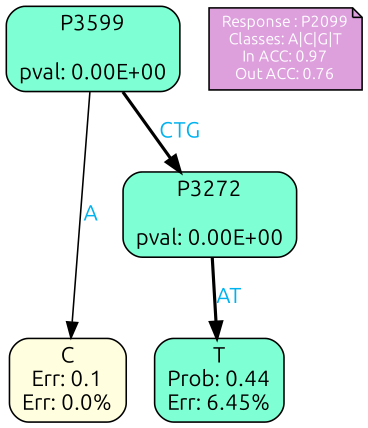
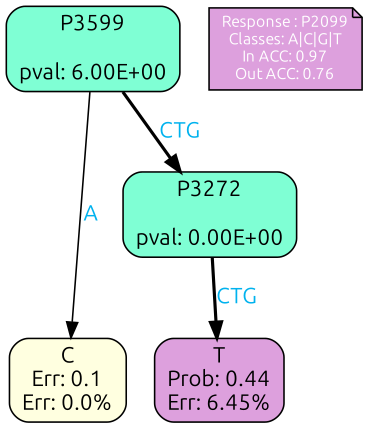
(93, 49) -> (93, 49)
(229, 297) -> (237, 297)
(219, 380) -> (219, 380)
